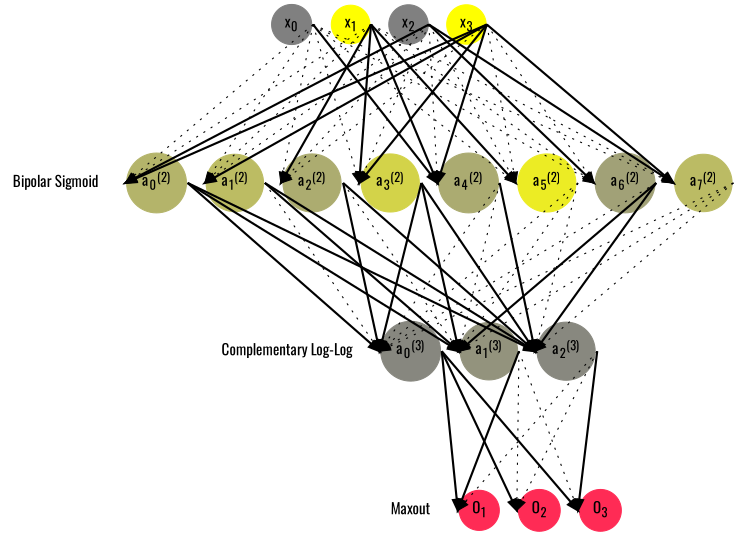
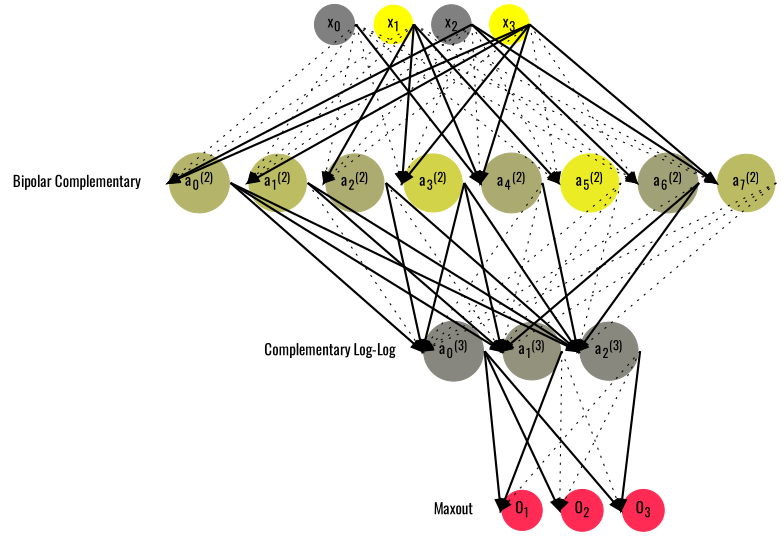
(56, 183) -> (77, 183)
